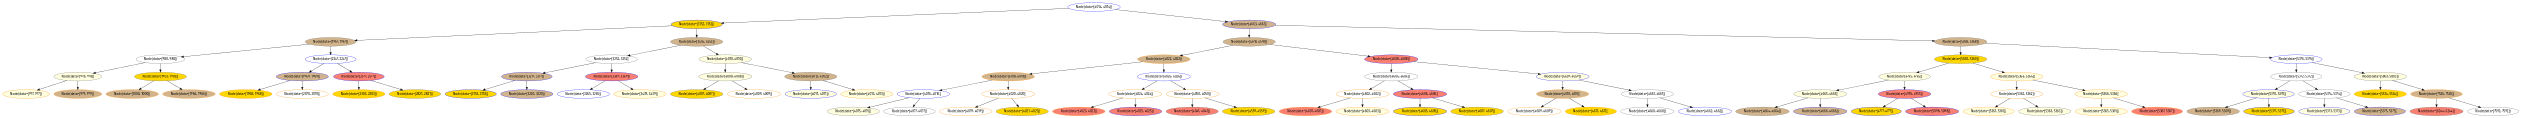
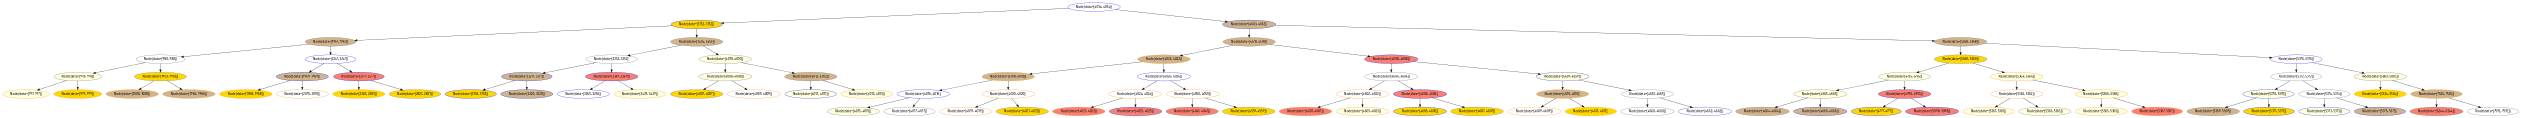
(78, 94) -> (78, 94)
